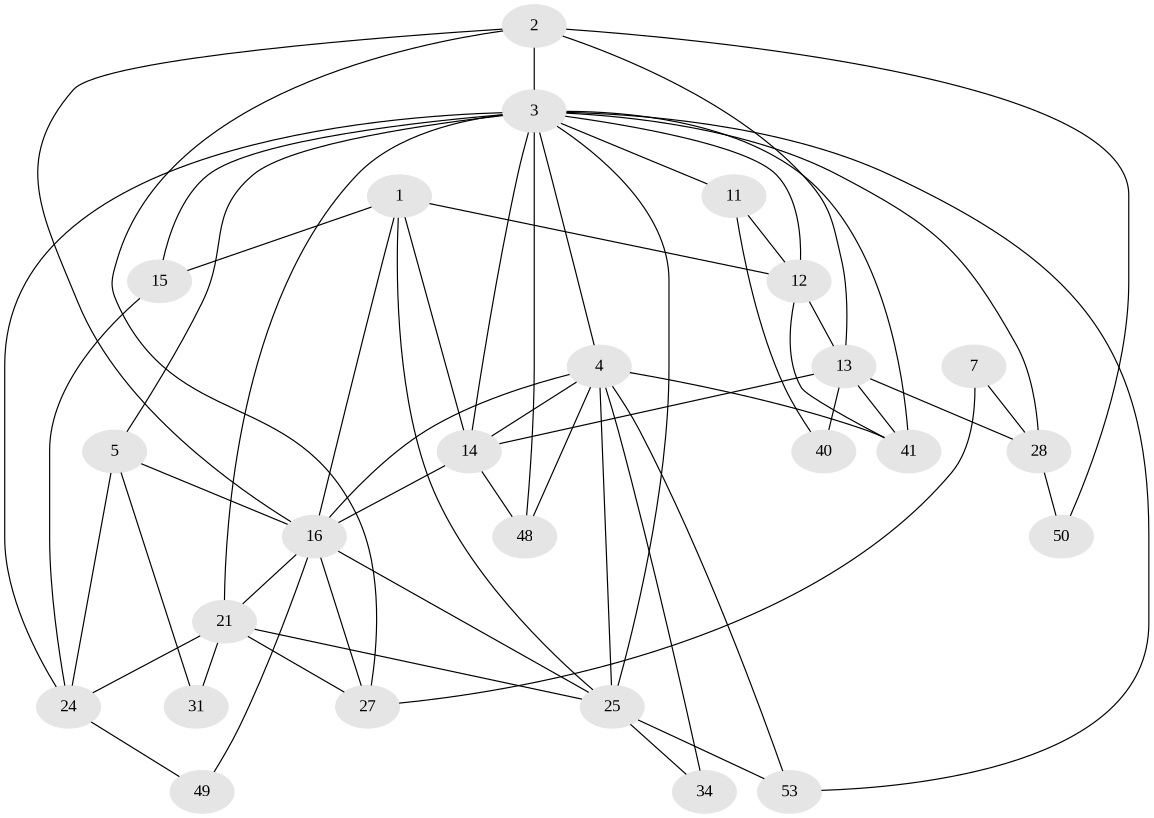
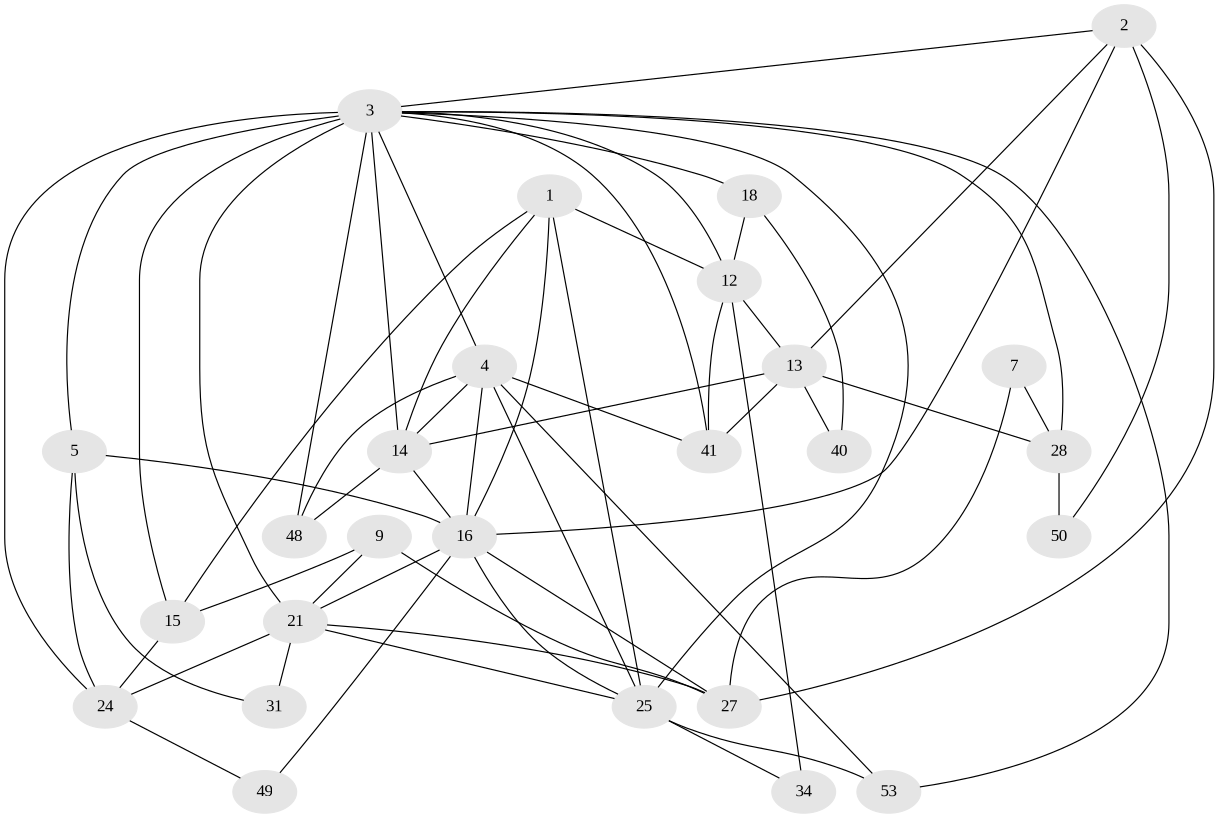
(734, 196) -> (749, 196)
none -> (379, 537)
(656, 579) -> (767, 536)
